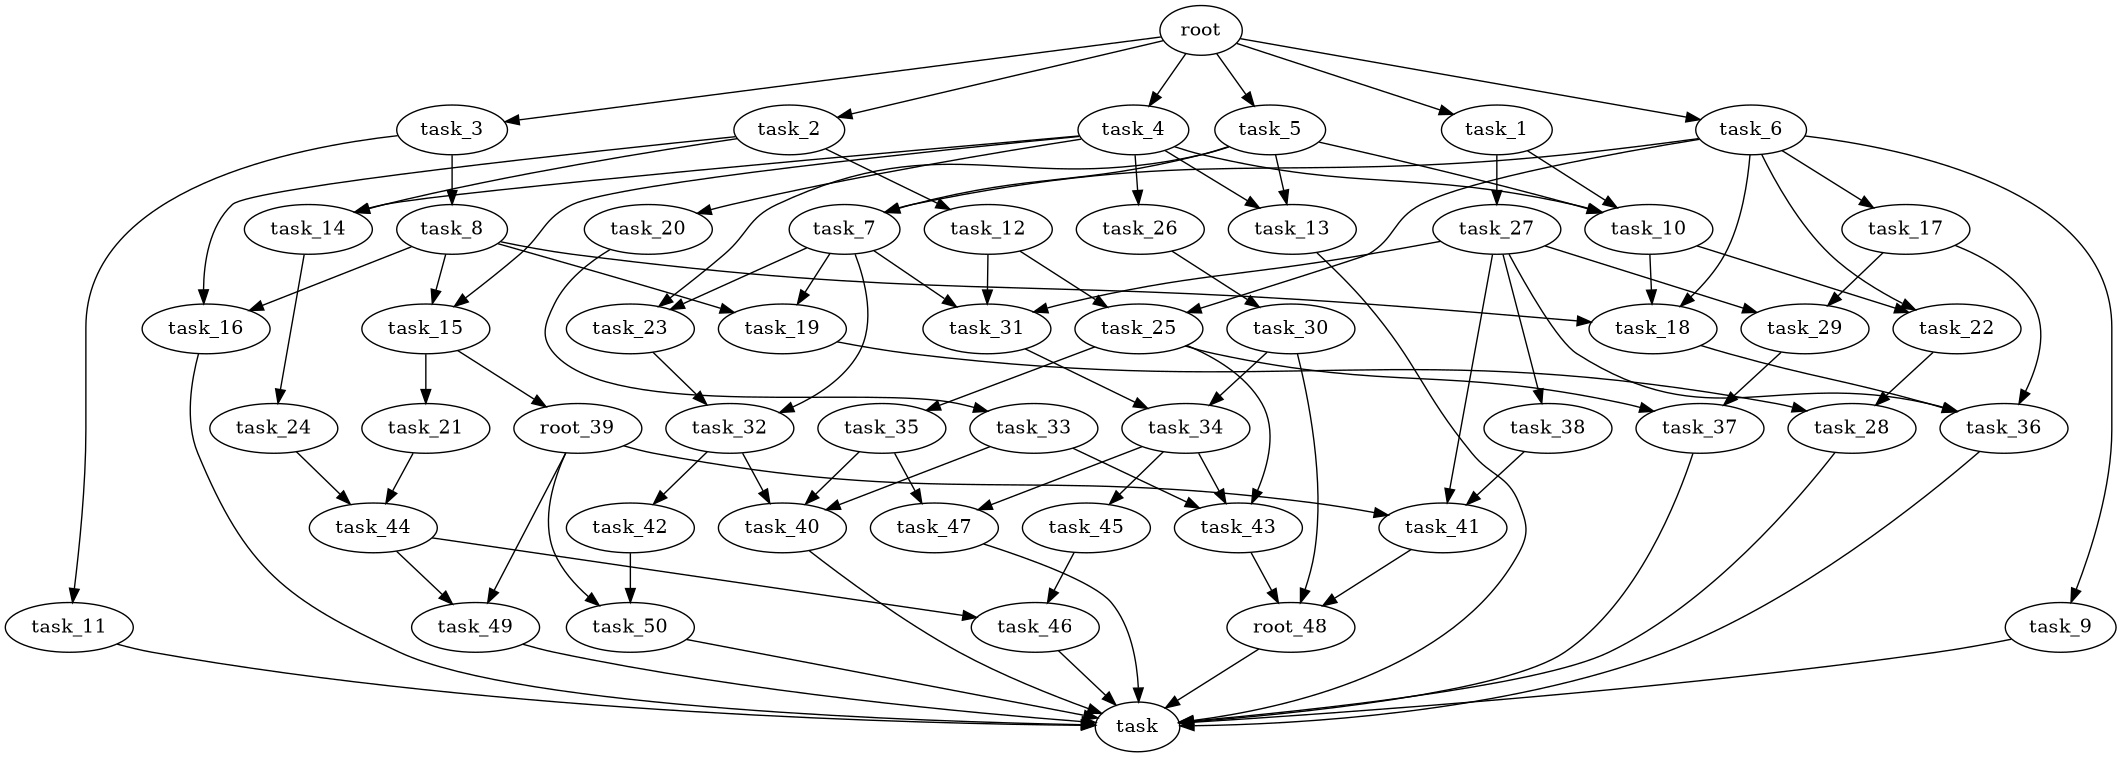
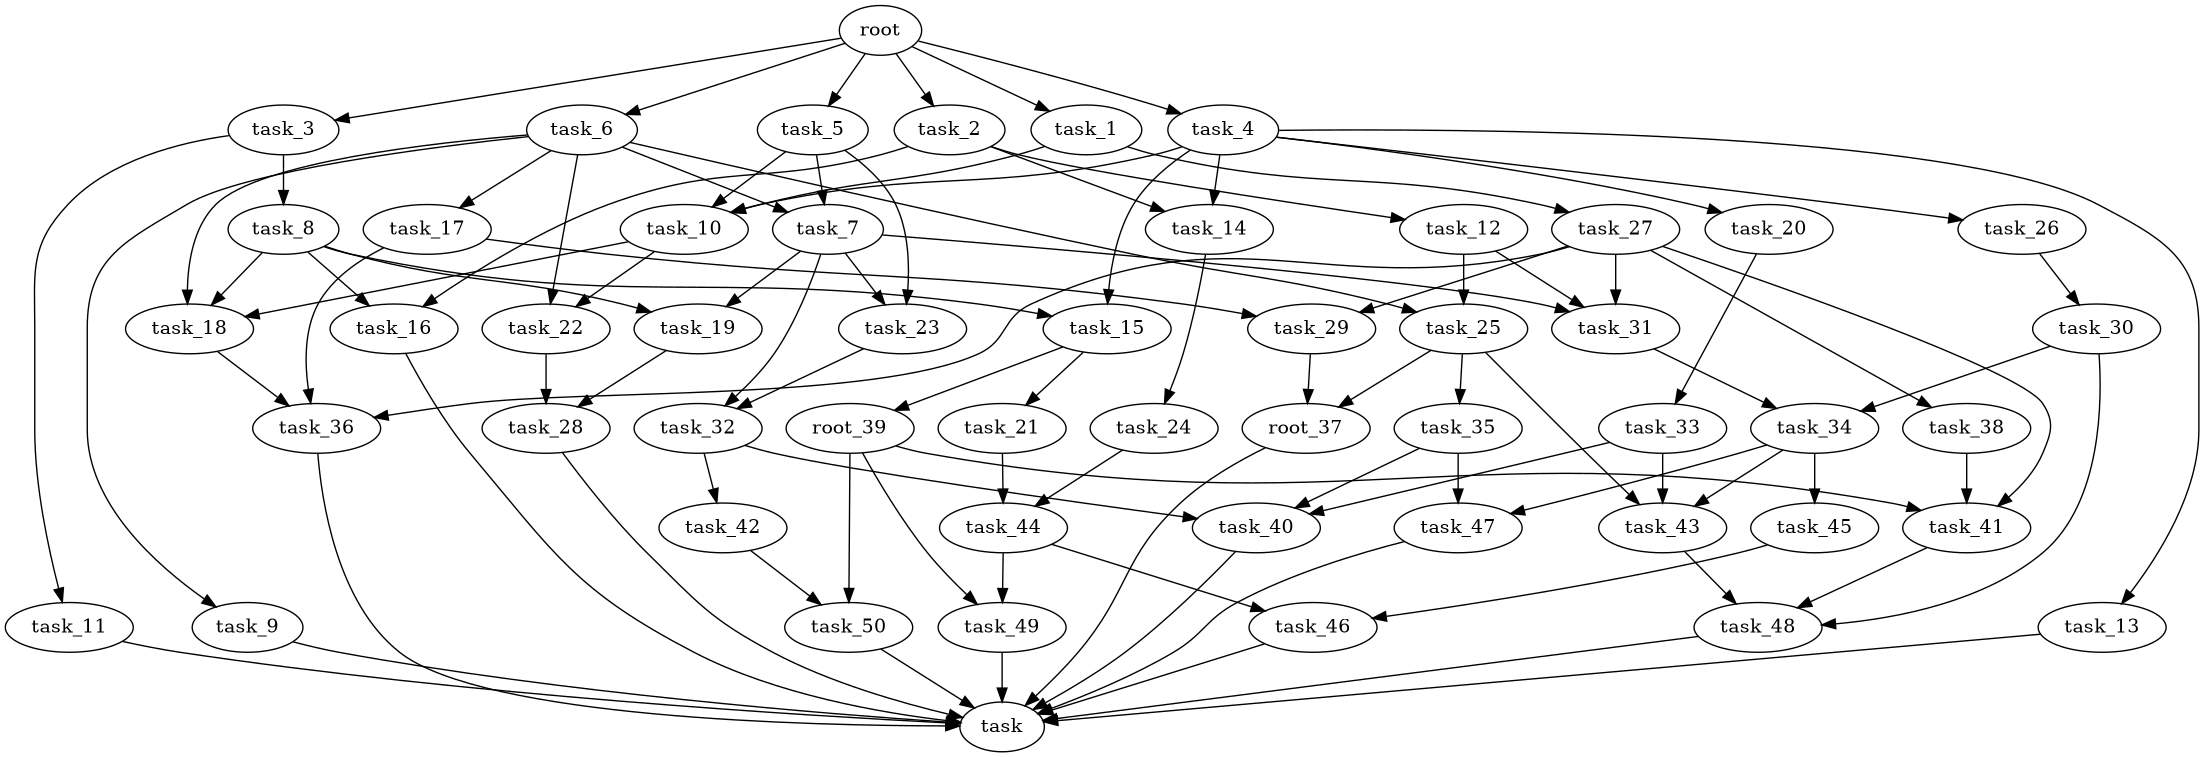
(1281, 179) -> none
(1700, 428) -> (1306, 428)
(1291, 627) -> (1758, 627)
